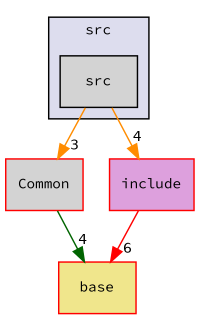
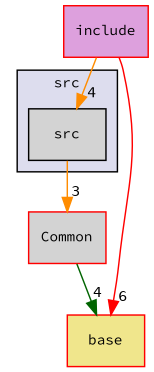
(123, 128) -> (88, 79)
